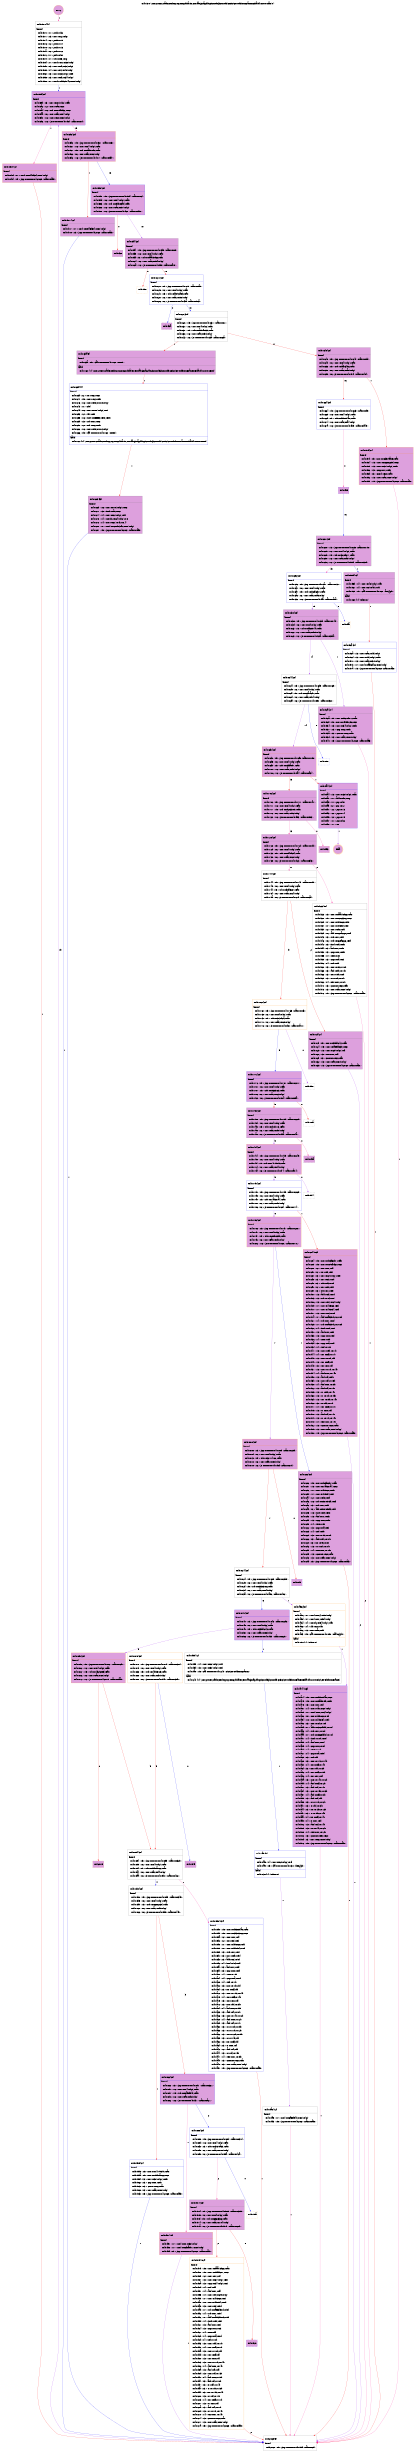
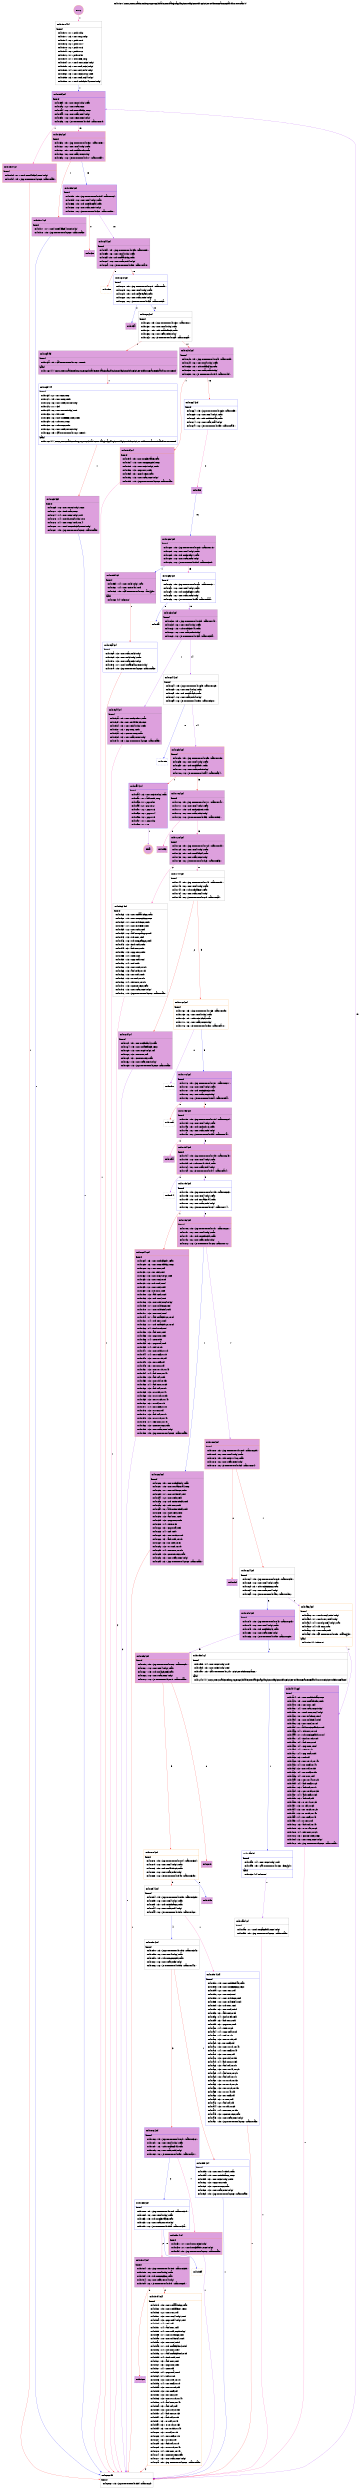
(127, 1766) -> (167, 1766)
